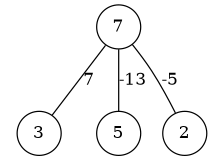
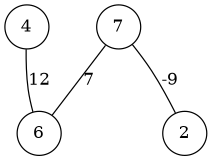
none -> (27, 27)
(170, 80) -> (170, 80)
(39, 133) -> (39, 133)
(119, 133) -> none
